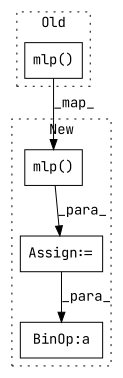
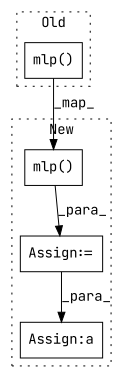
(61, 340) -> (61, 340)
